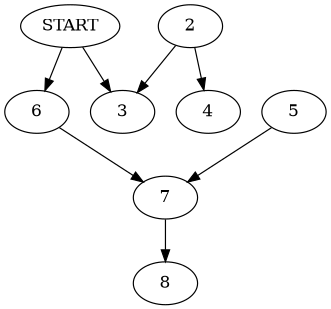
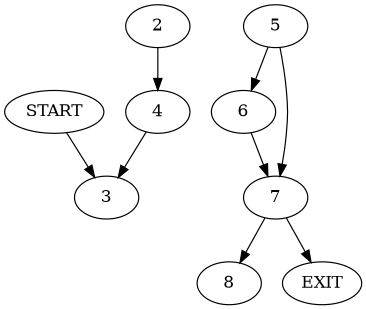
(56, 64) -> (262, 63)
(160, 64) -> (135, 150)
none -> (322, 283)
